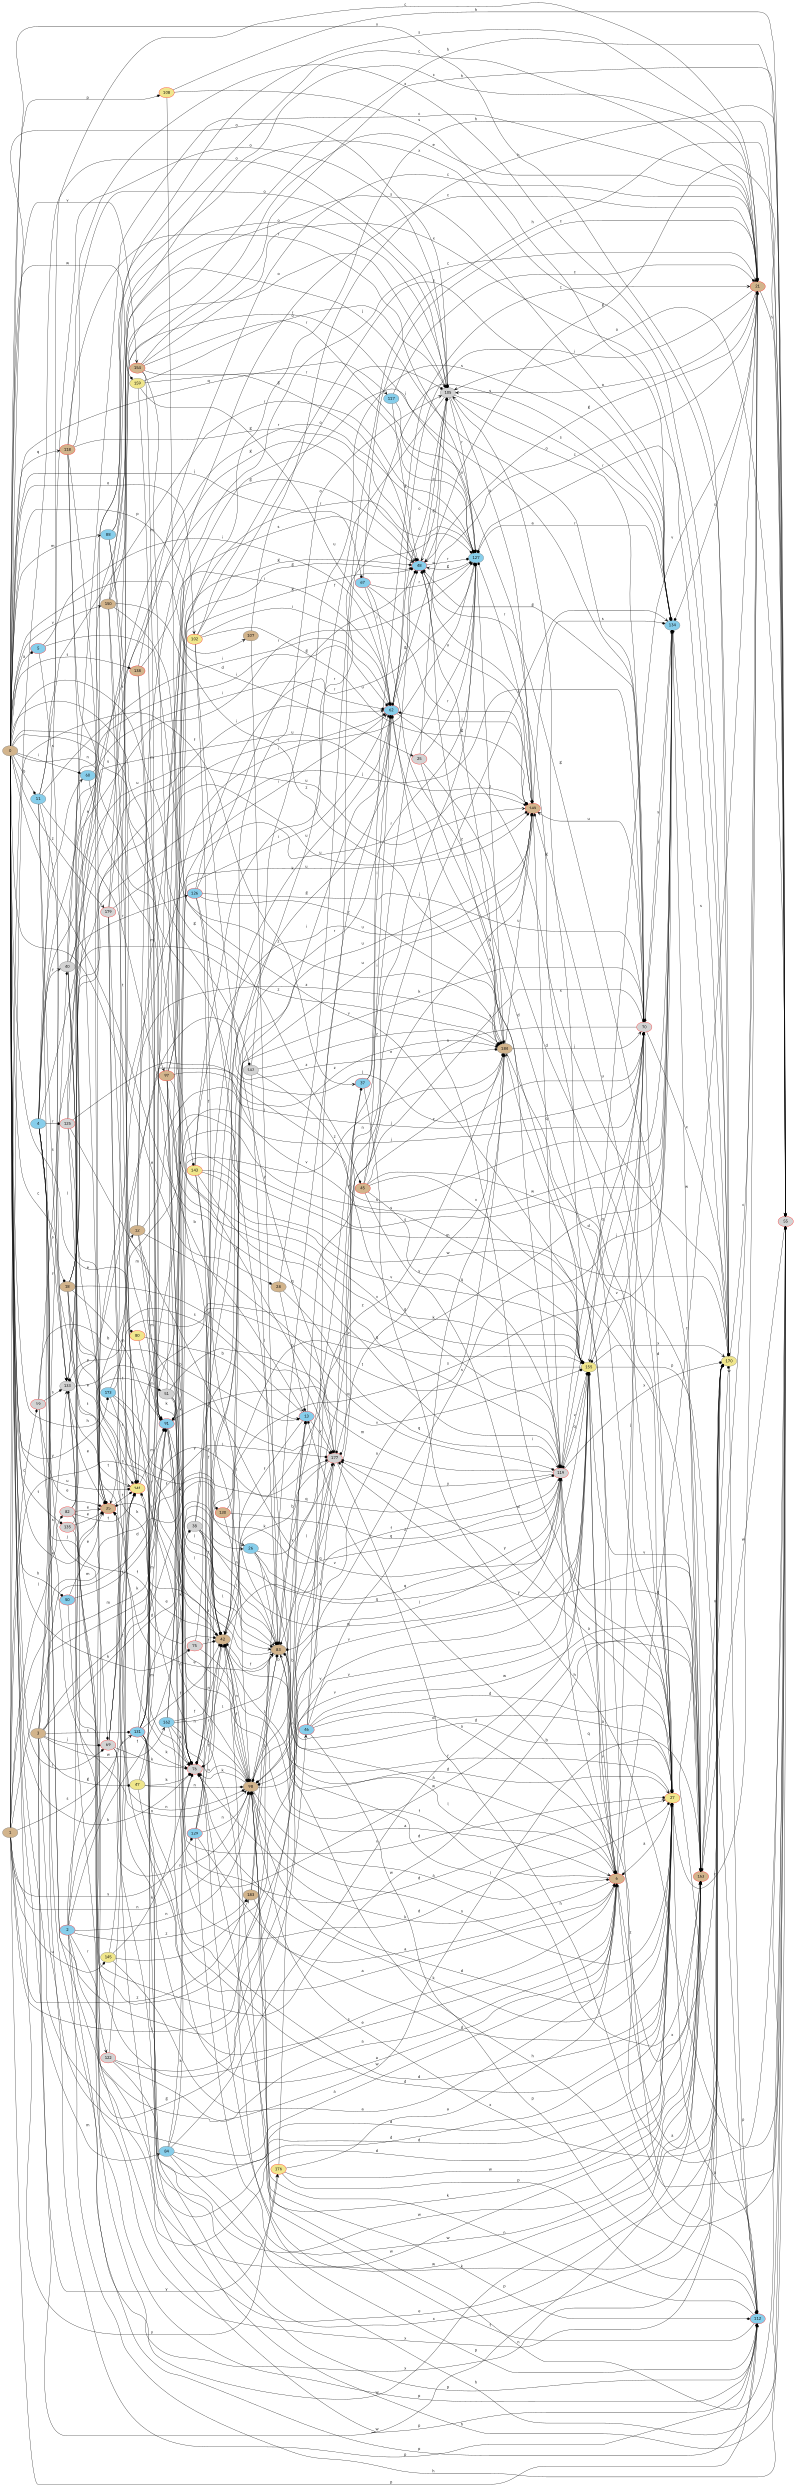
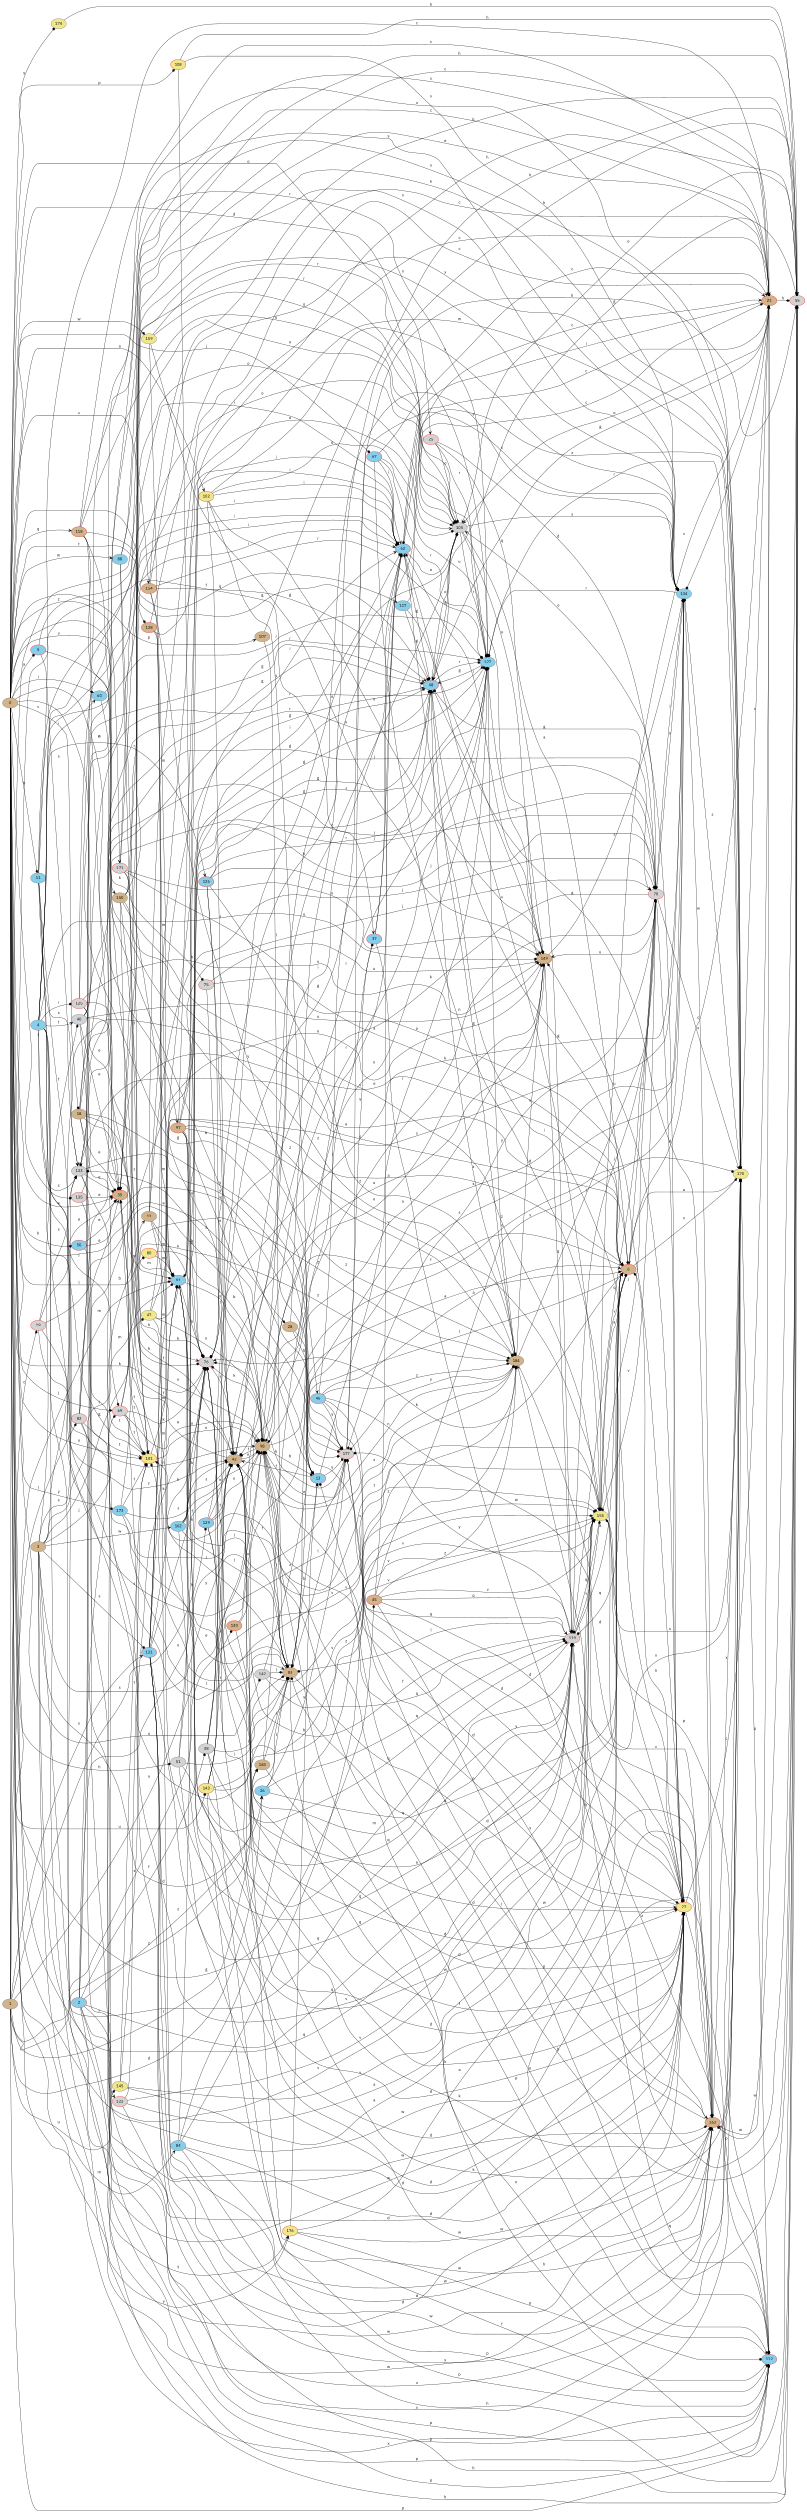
none -> (59, 24)
(279, 527) -> (290, 716)
(108, 912) -> (120, 868)
